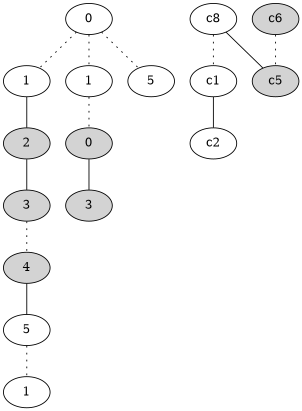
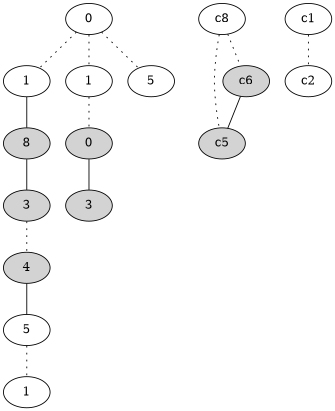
(213, 50) -> (234, 50)
(244, 50) -> (214, 81)
(276, 50) -> (234, 112)
(213, 112) -> (308, 50)
(27, 143) -> (27, 143)
